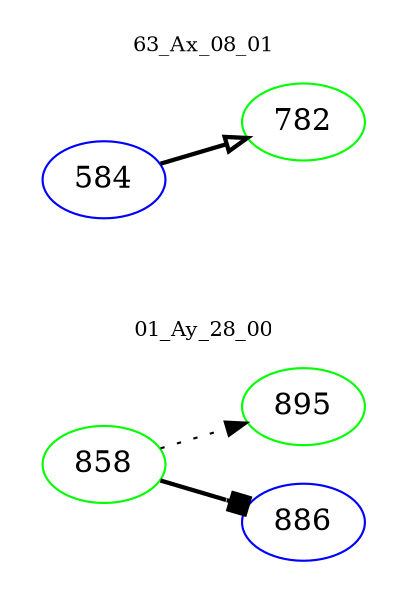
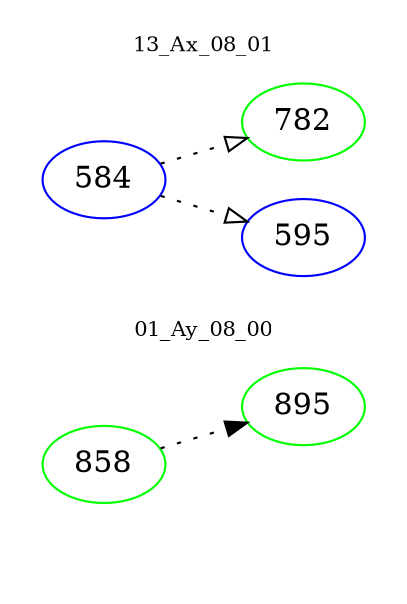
(204, 46) -> (204, 46)
(193, 154) -> (193, 154)
none -> (303, 238)
(204, 331) -> (204, 331)
(303, 522) -> none
